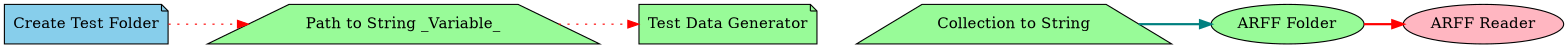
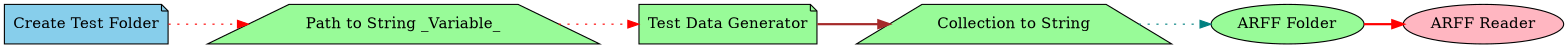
none -> (848, 24)
(1169, 24) -> (1169, 24)
